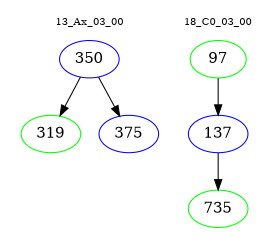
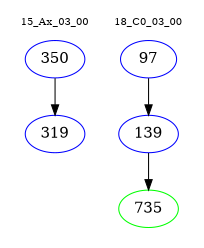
(90, 22) -> (55, 22)
(218, 59) -> (149, 59)
(51, 134) -> (55, 134)
(129, 134) -> none
(218, 134) -> (149, 134)
